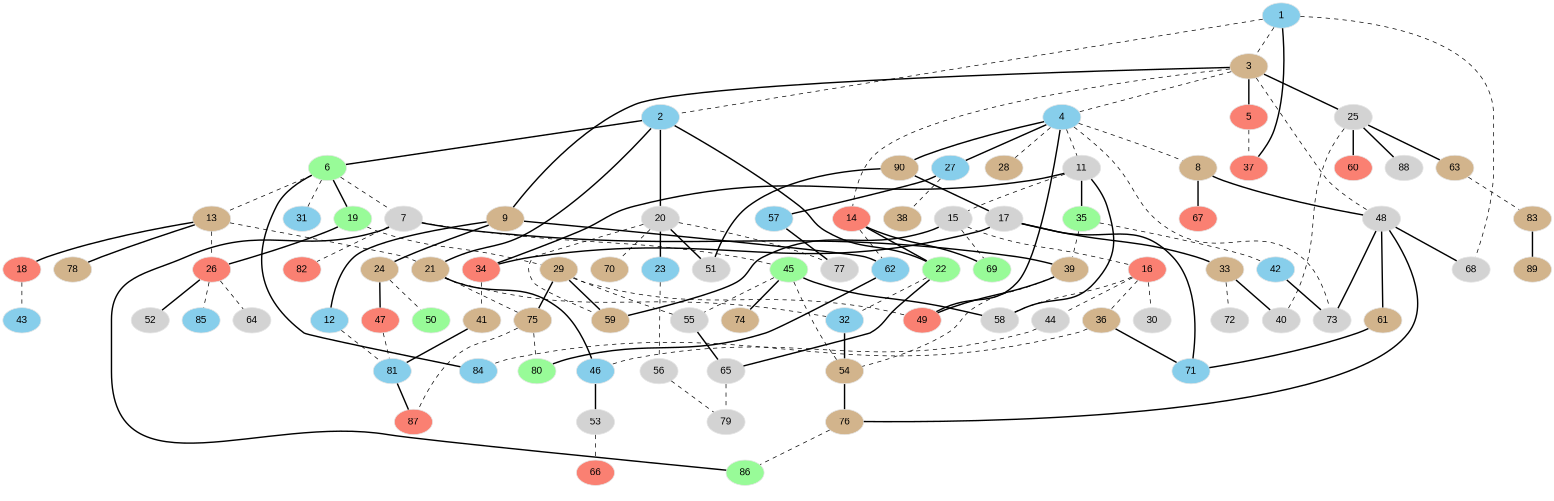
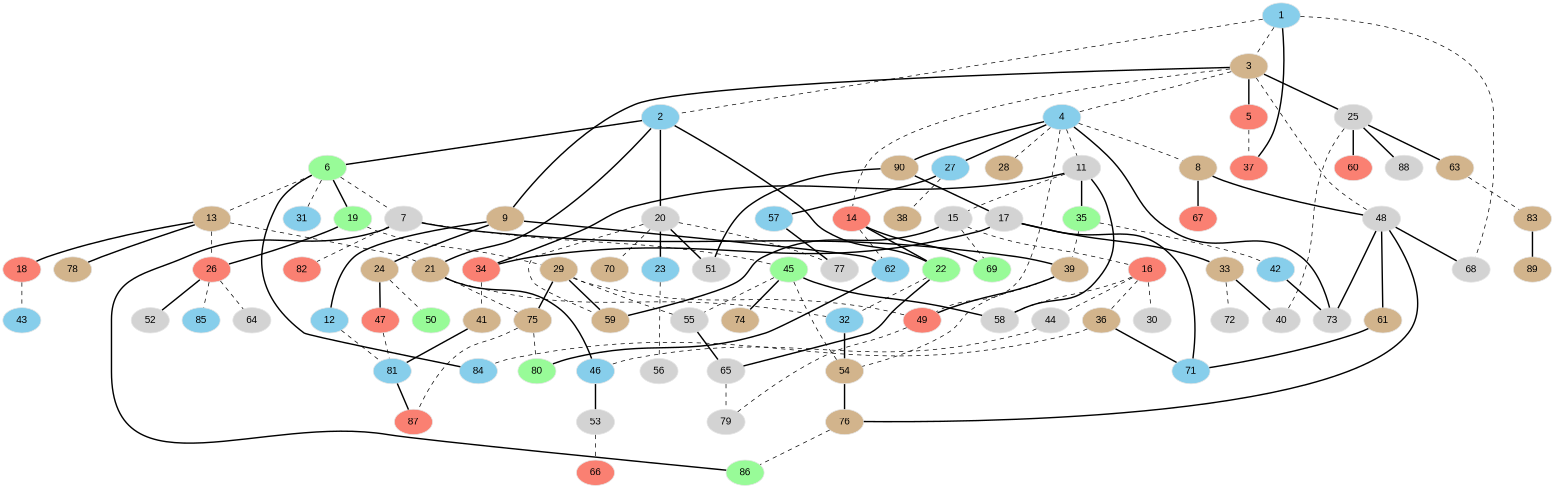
(1179, 234) -> (1179, 234)
(1033, 250) -> (1033, 250)
(692, 396) -> (817, 360)
